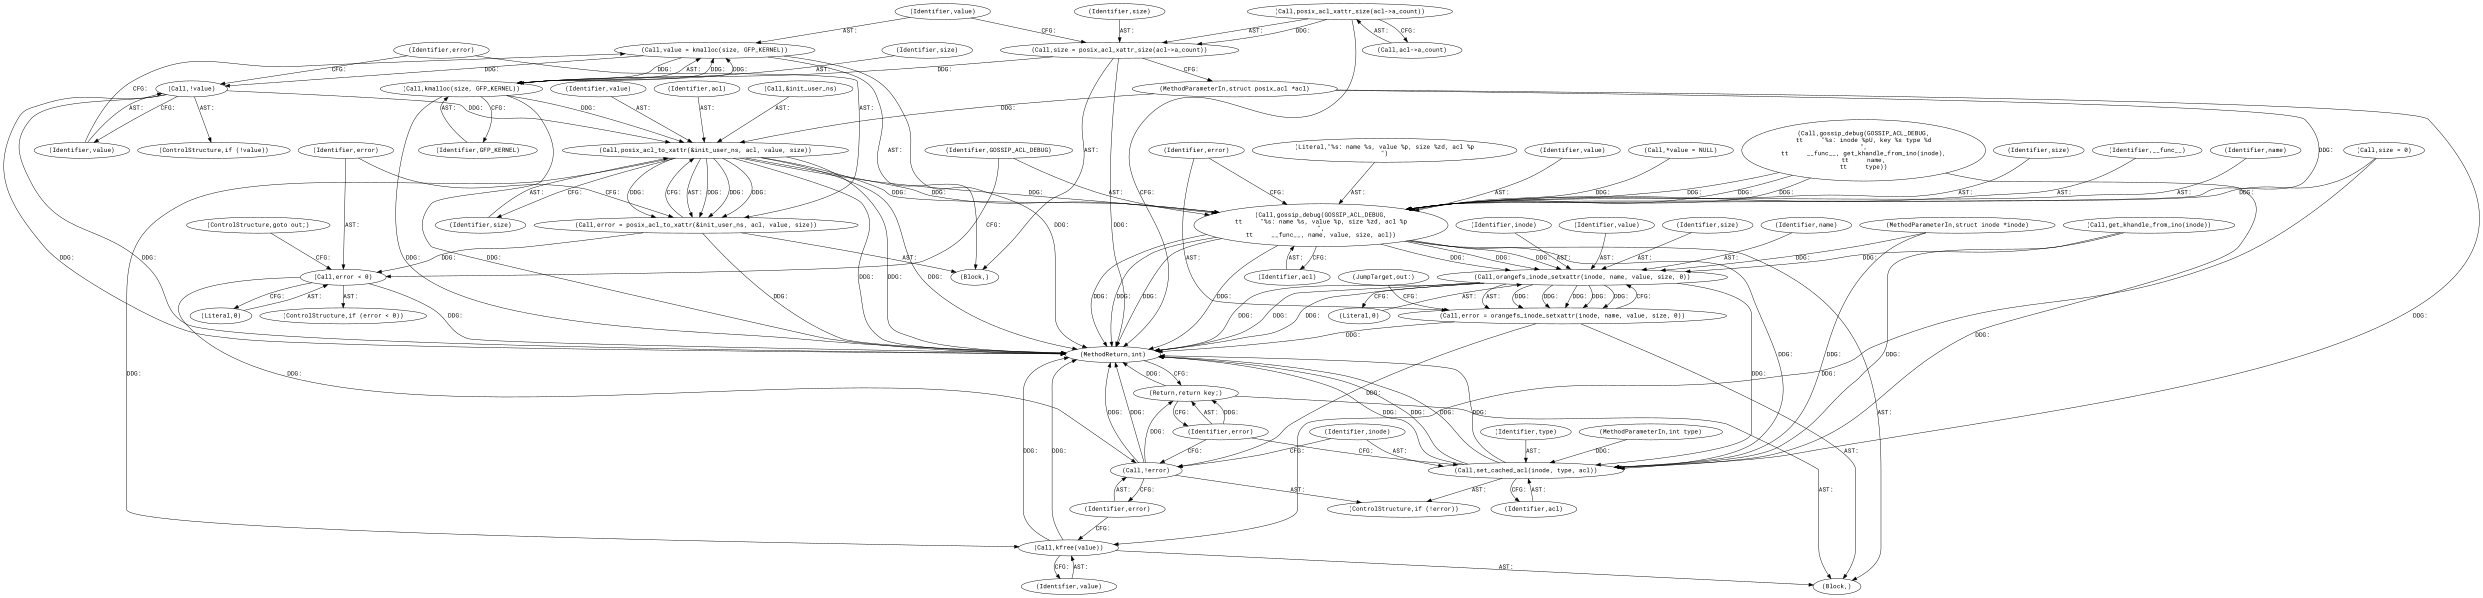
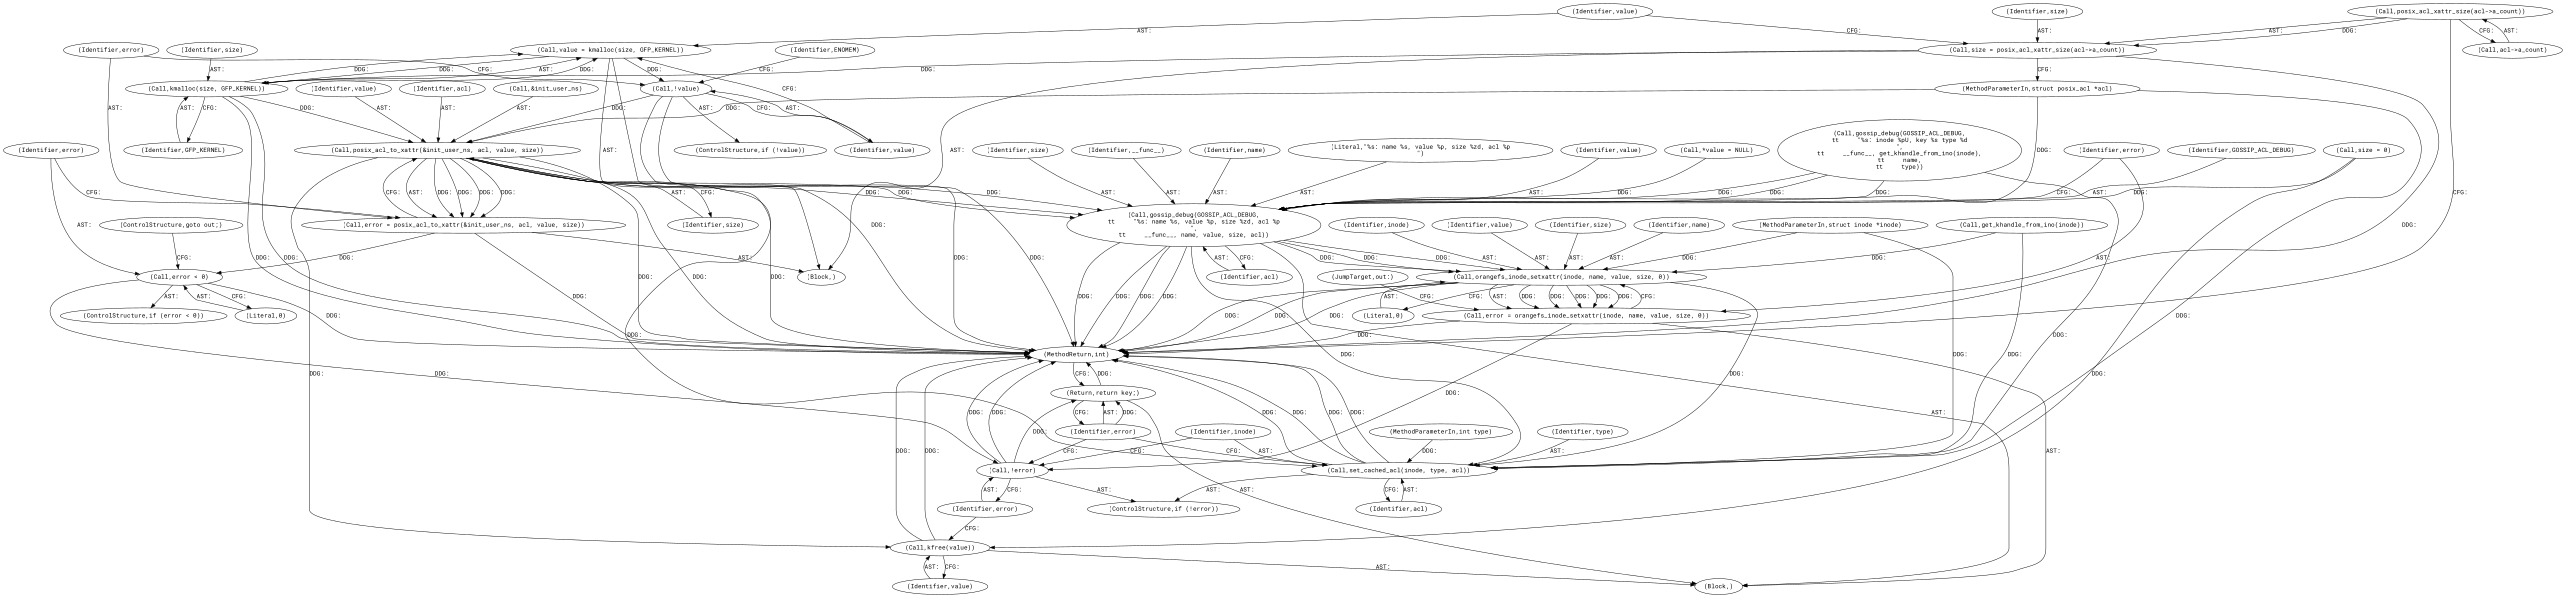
none -> (825, 50)
(725, 272) -> none
none -> (705, 395)
